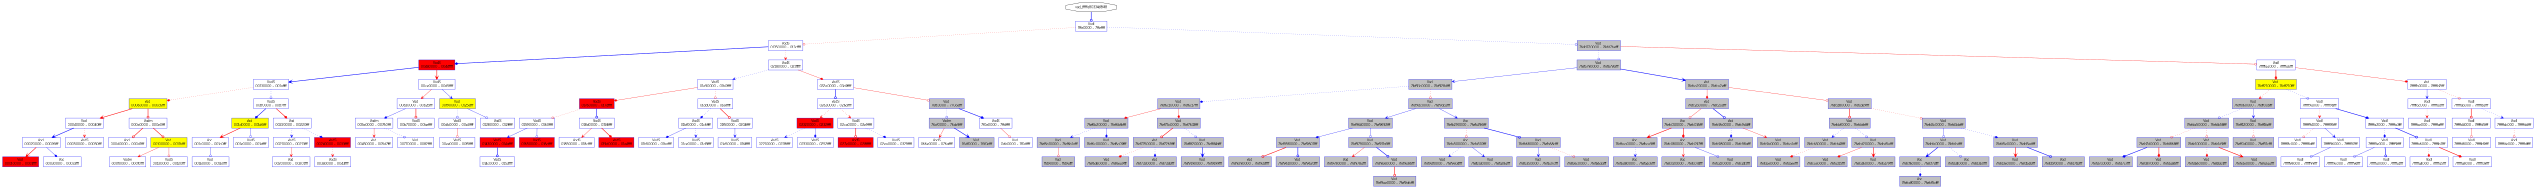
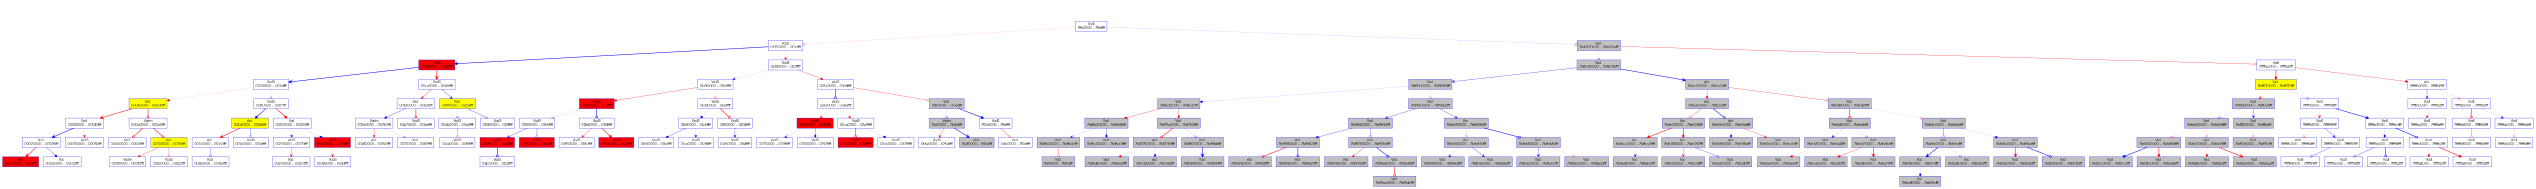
(1091, 7) -> none
